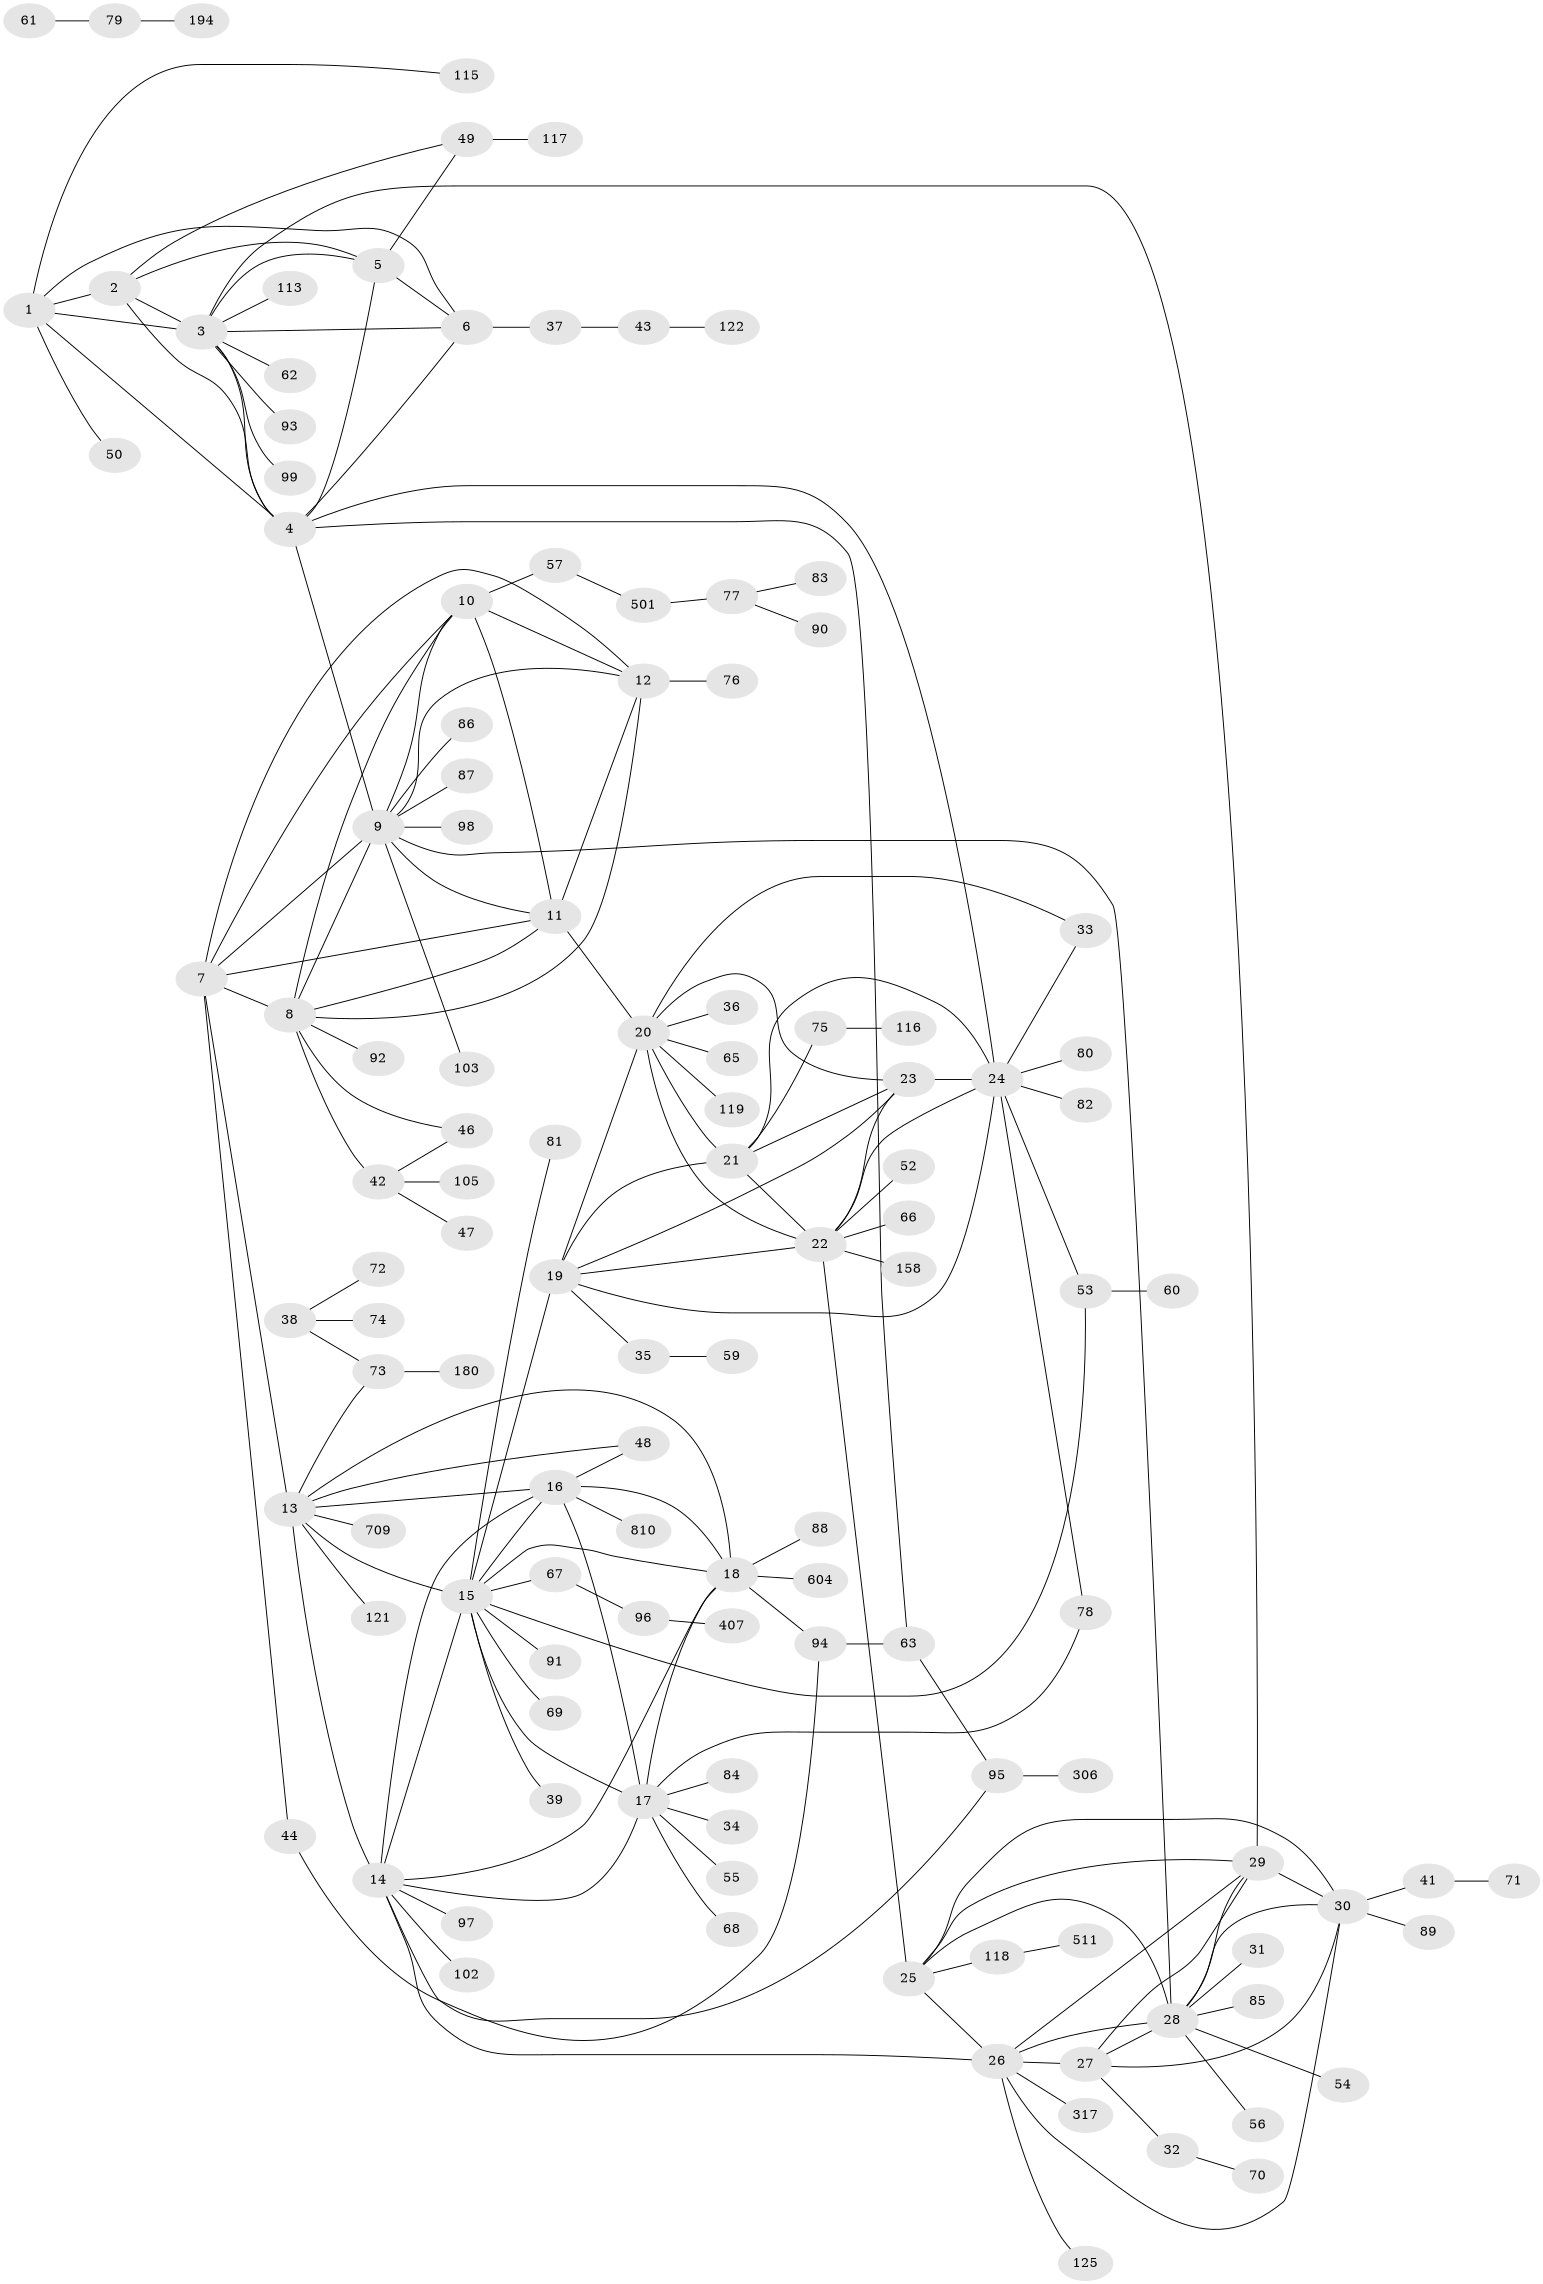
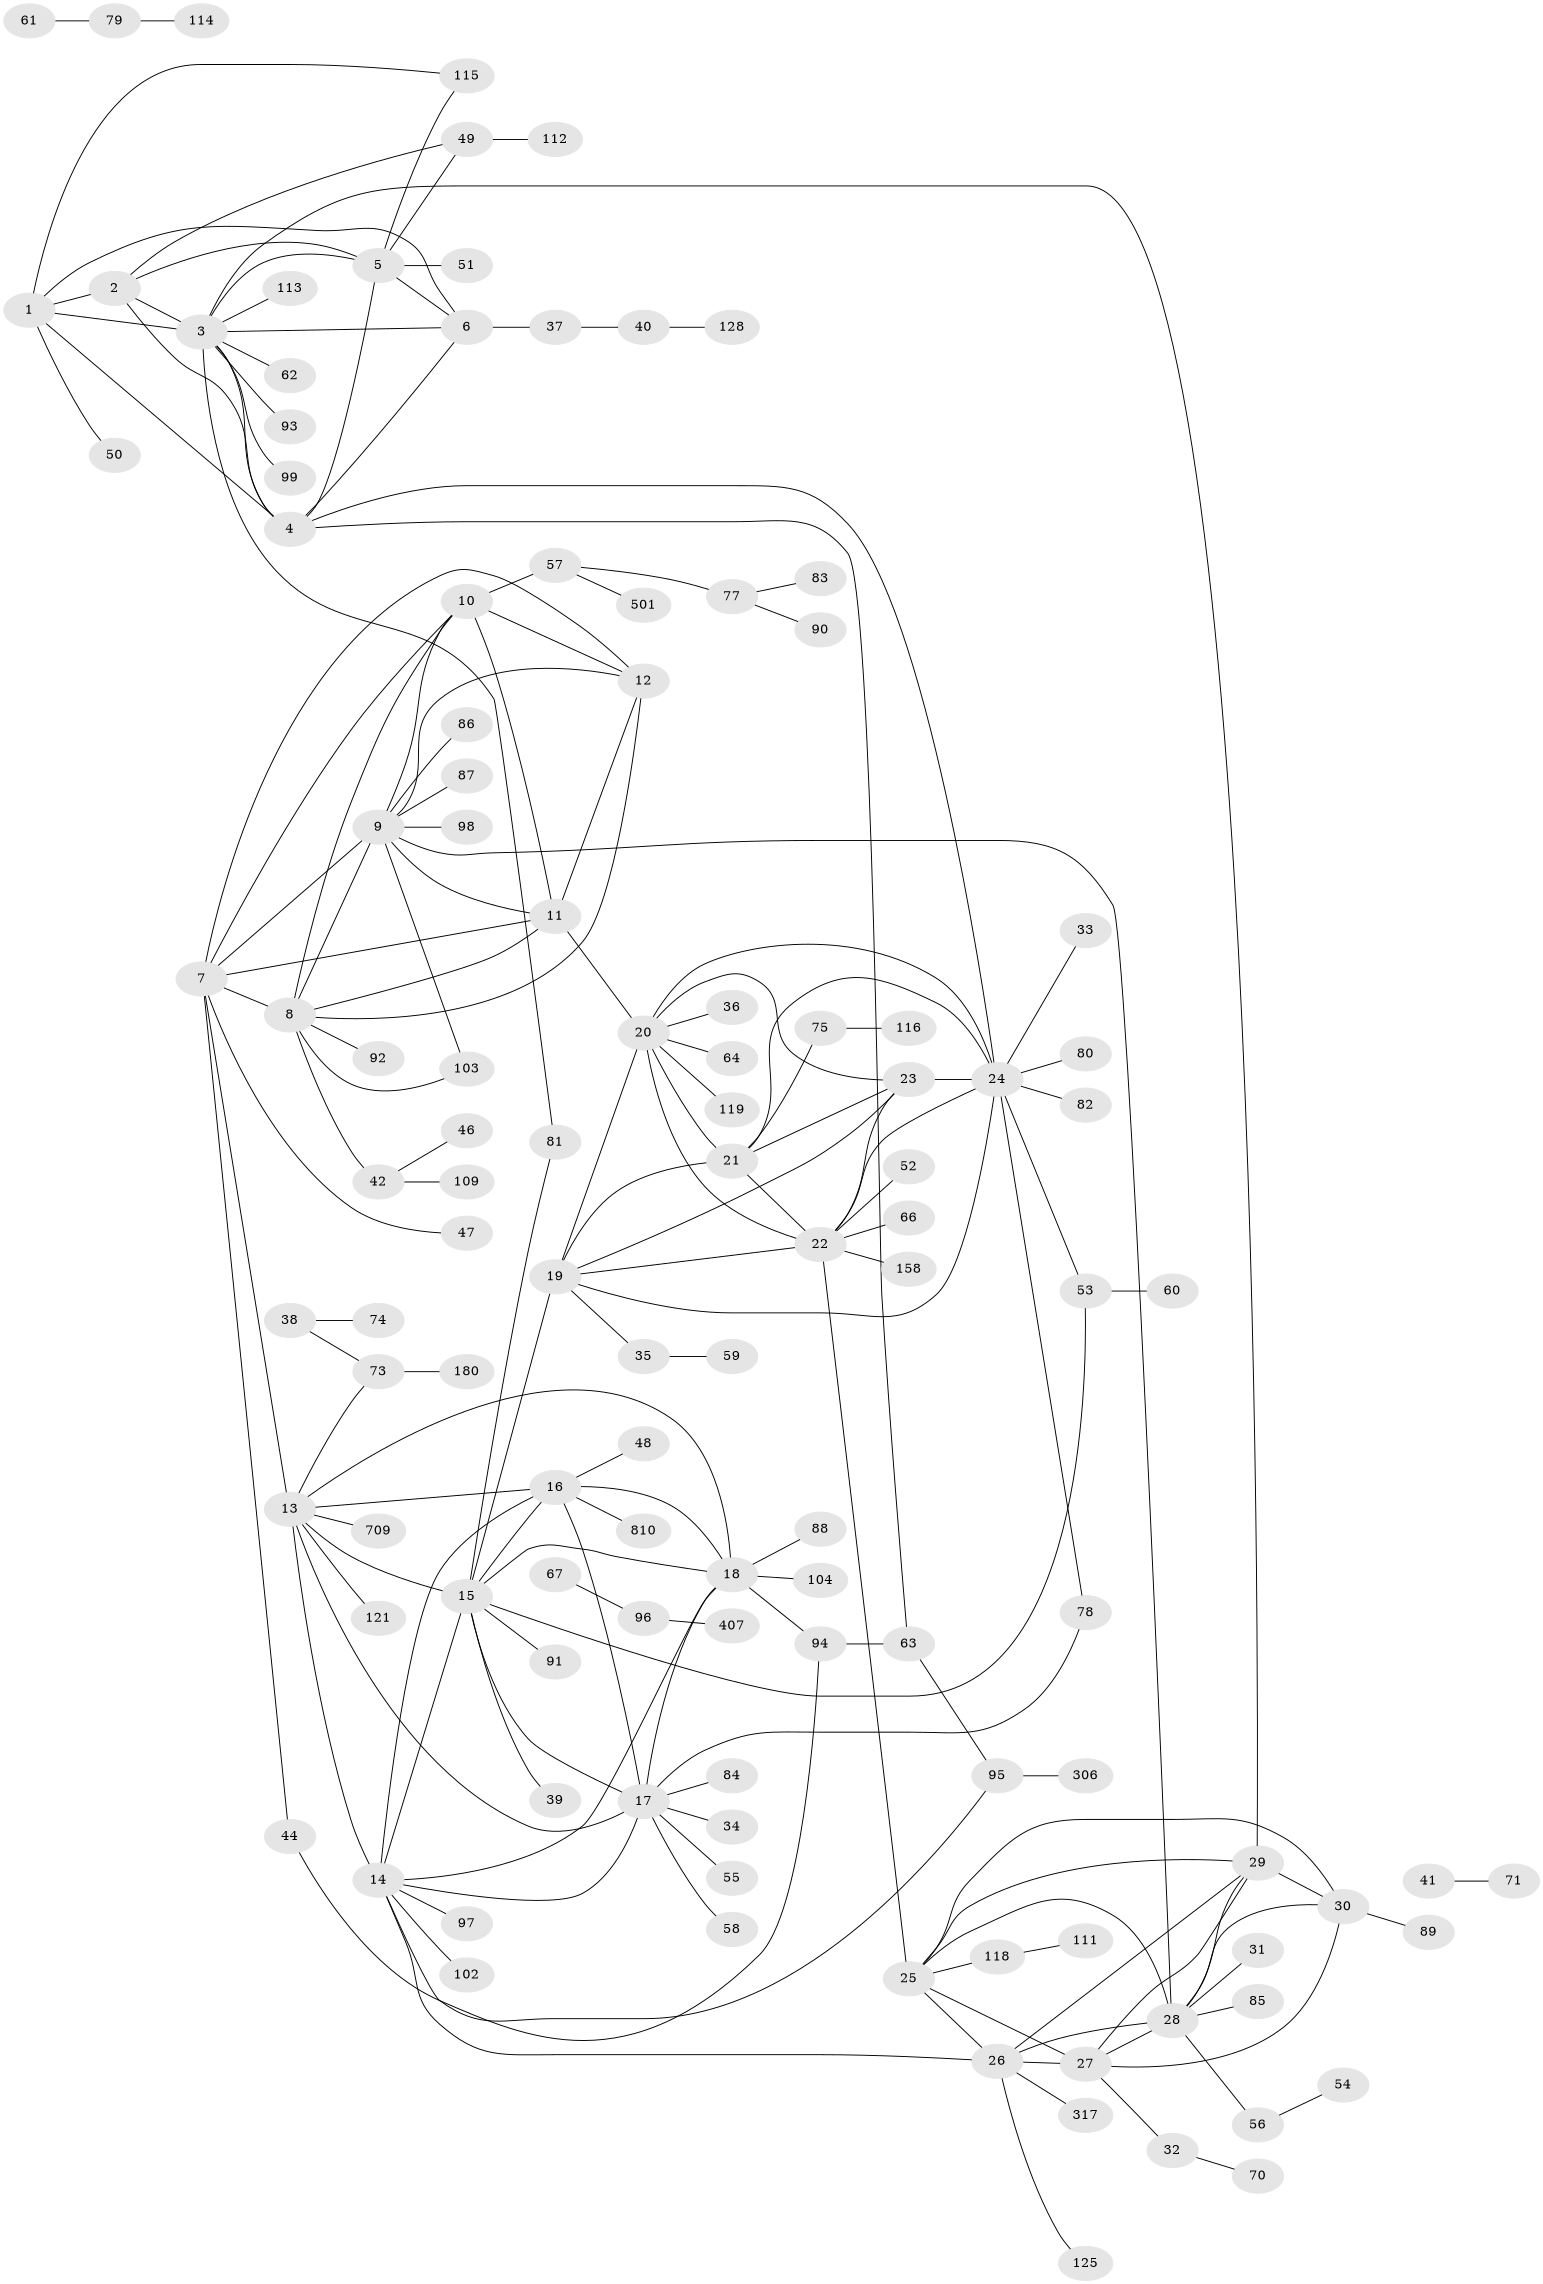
(202, 21) -> (202, 21)
(555, 139) -> (555, 139)
none -> (415, 168)
none -> (467, 266)
(644, 327) -> (644, 327)
(732, 327) -> (732, 327)
(689, 601) -> (645, 575)
none -> (473, 674)
(334, 678) -> none
(732, 681) -> none
(832, 877) -> (836, 946)
(732, 1059) -> (732, 1059)
(357, 1098) -> (361, 1088)
(467, 1182) -> (467, 1182)
(423, 1208) -> (292, 1150)
(378, 1269) -> none
(464, 1466) -> (415, 1738)
(821, 1580) -> (821, 1580)
(511, 1586) -> none
(555, 1713) -> none
(1386, 1894) -> none
(732, 1929) -> (732, 1929)
(1086, 1941) -> (1086, 1941)
none -> (997, 2021)
(1258, 2053) -> (1301, 2105)
(1260, 2217) -> none
